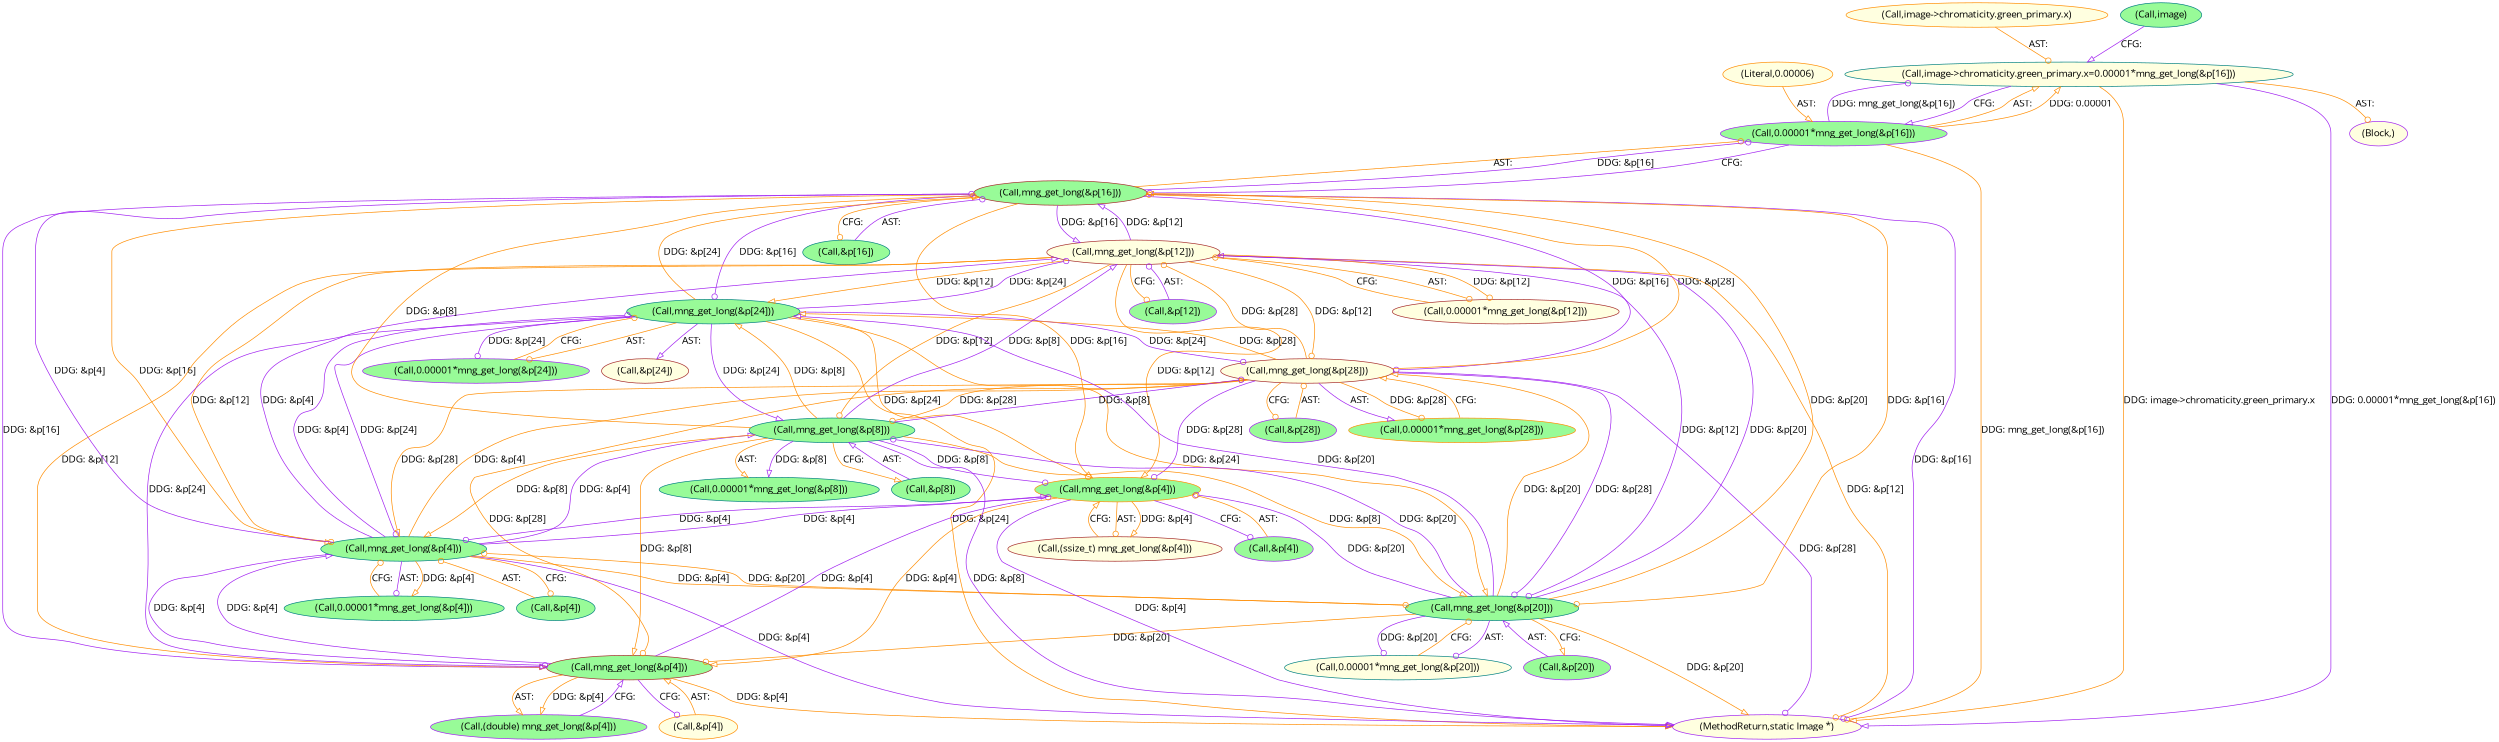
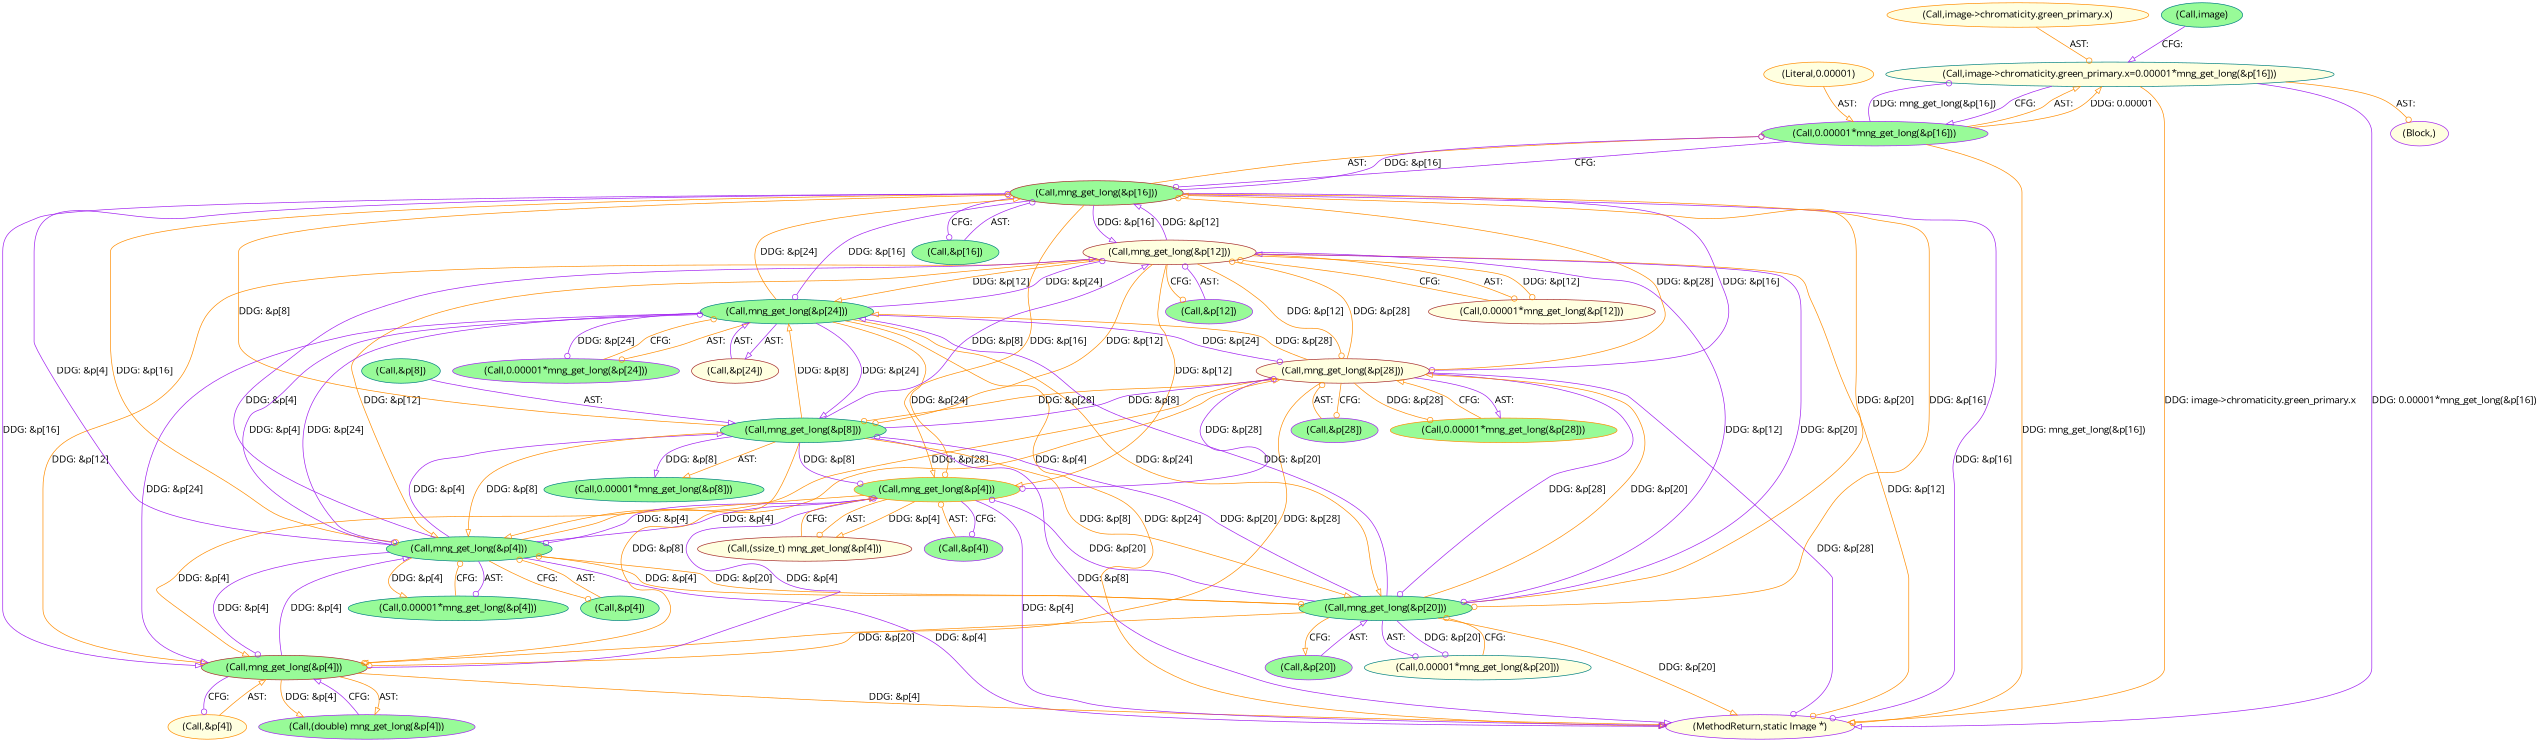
(1778, 74) -> (1819, 74)
(870, 208) -> (974, 206)
none -> (732, 341)
(857, 469) -> none
